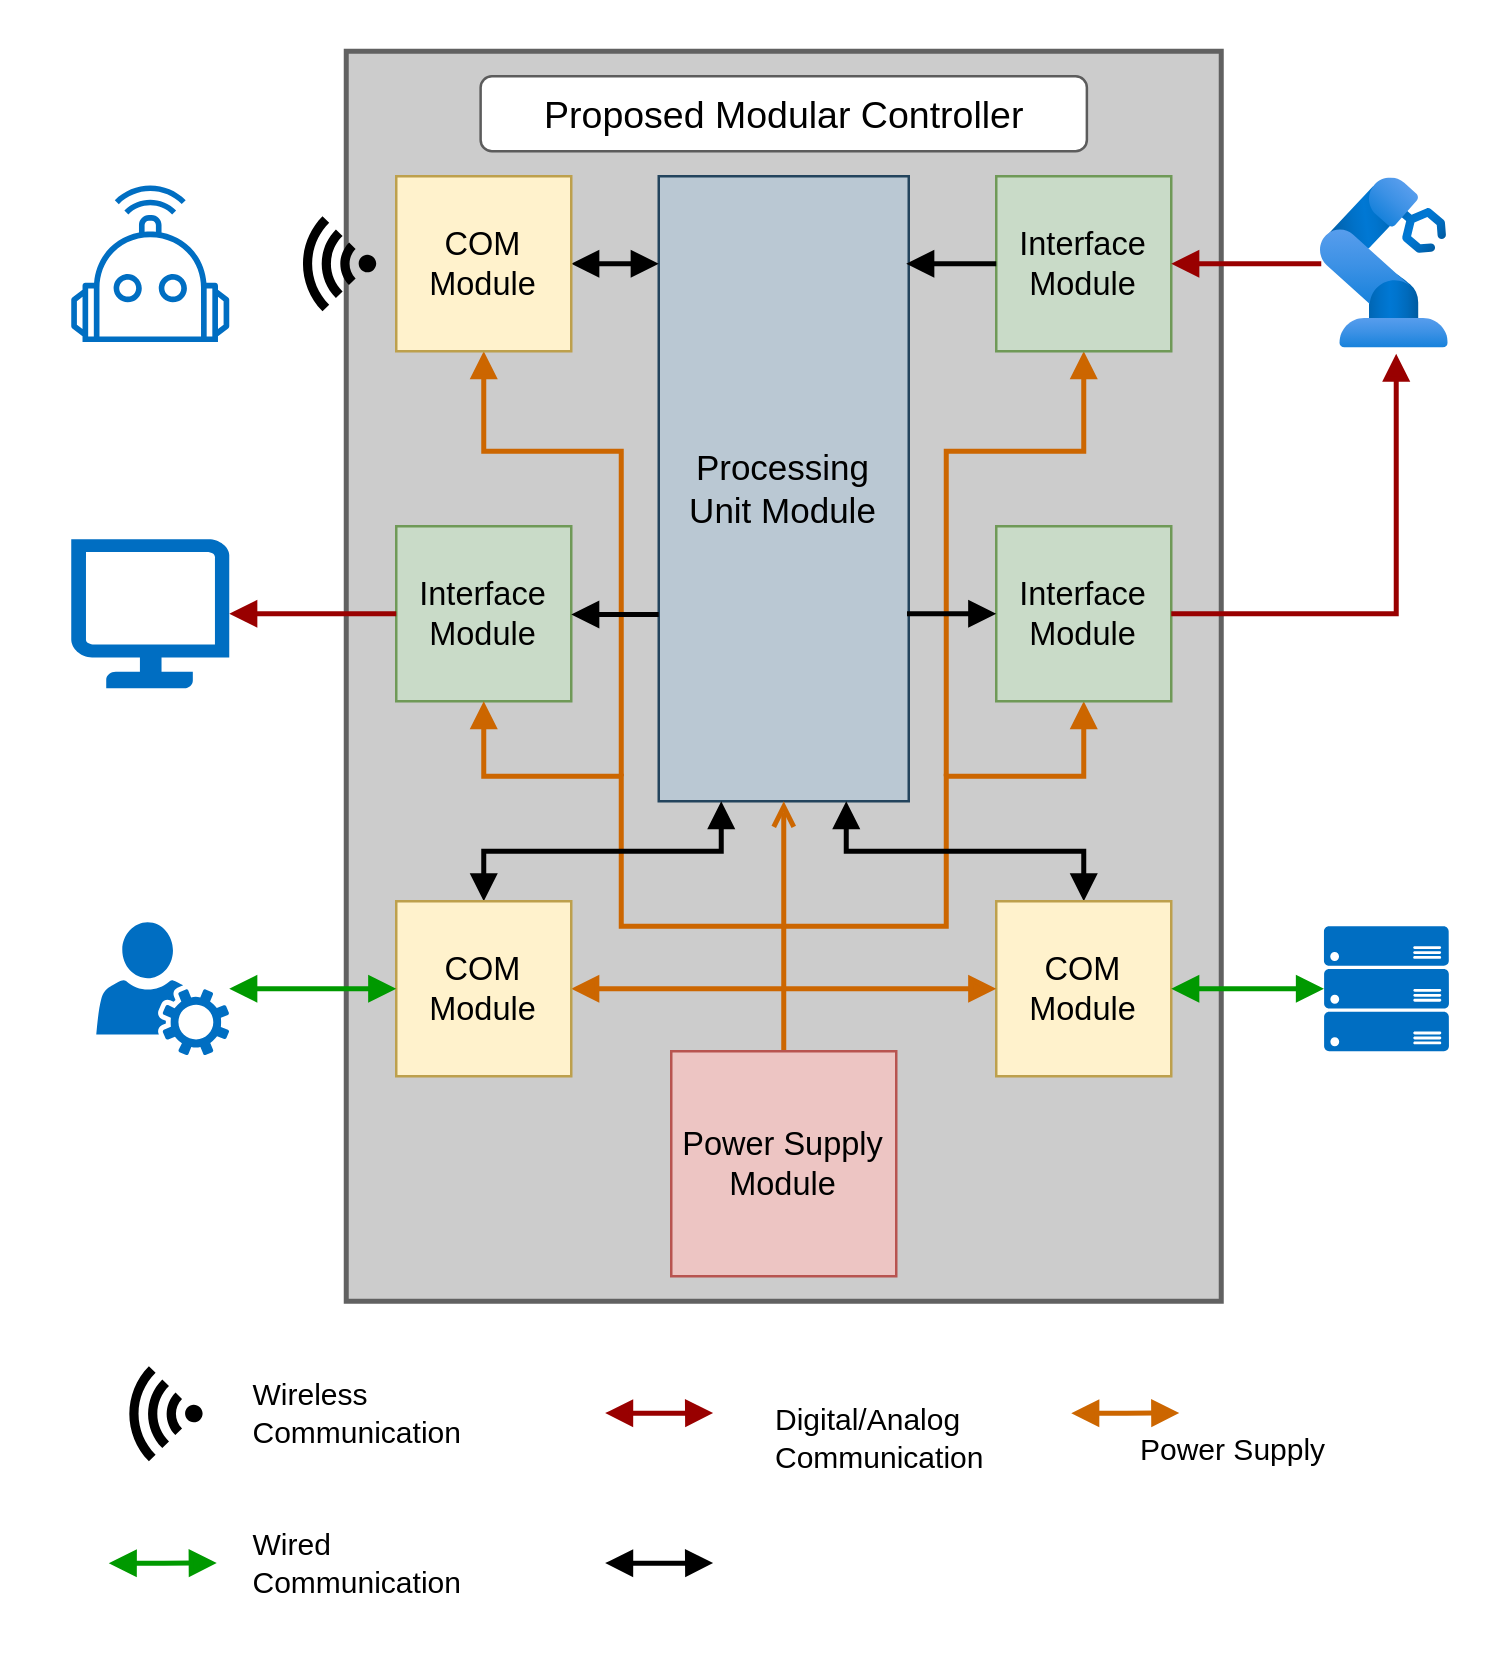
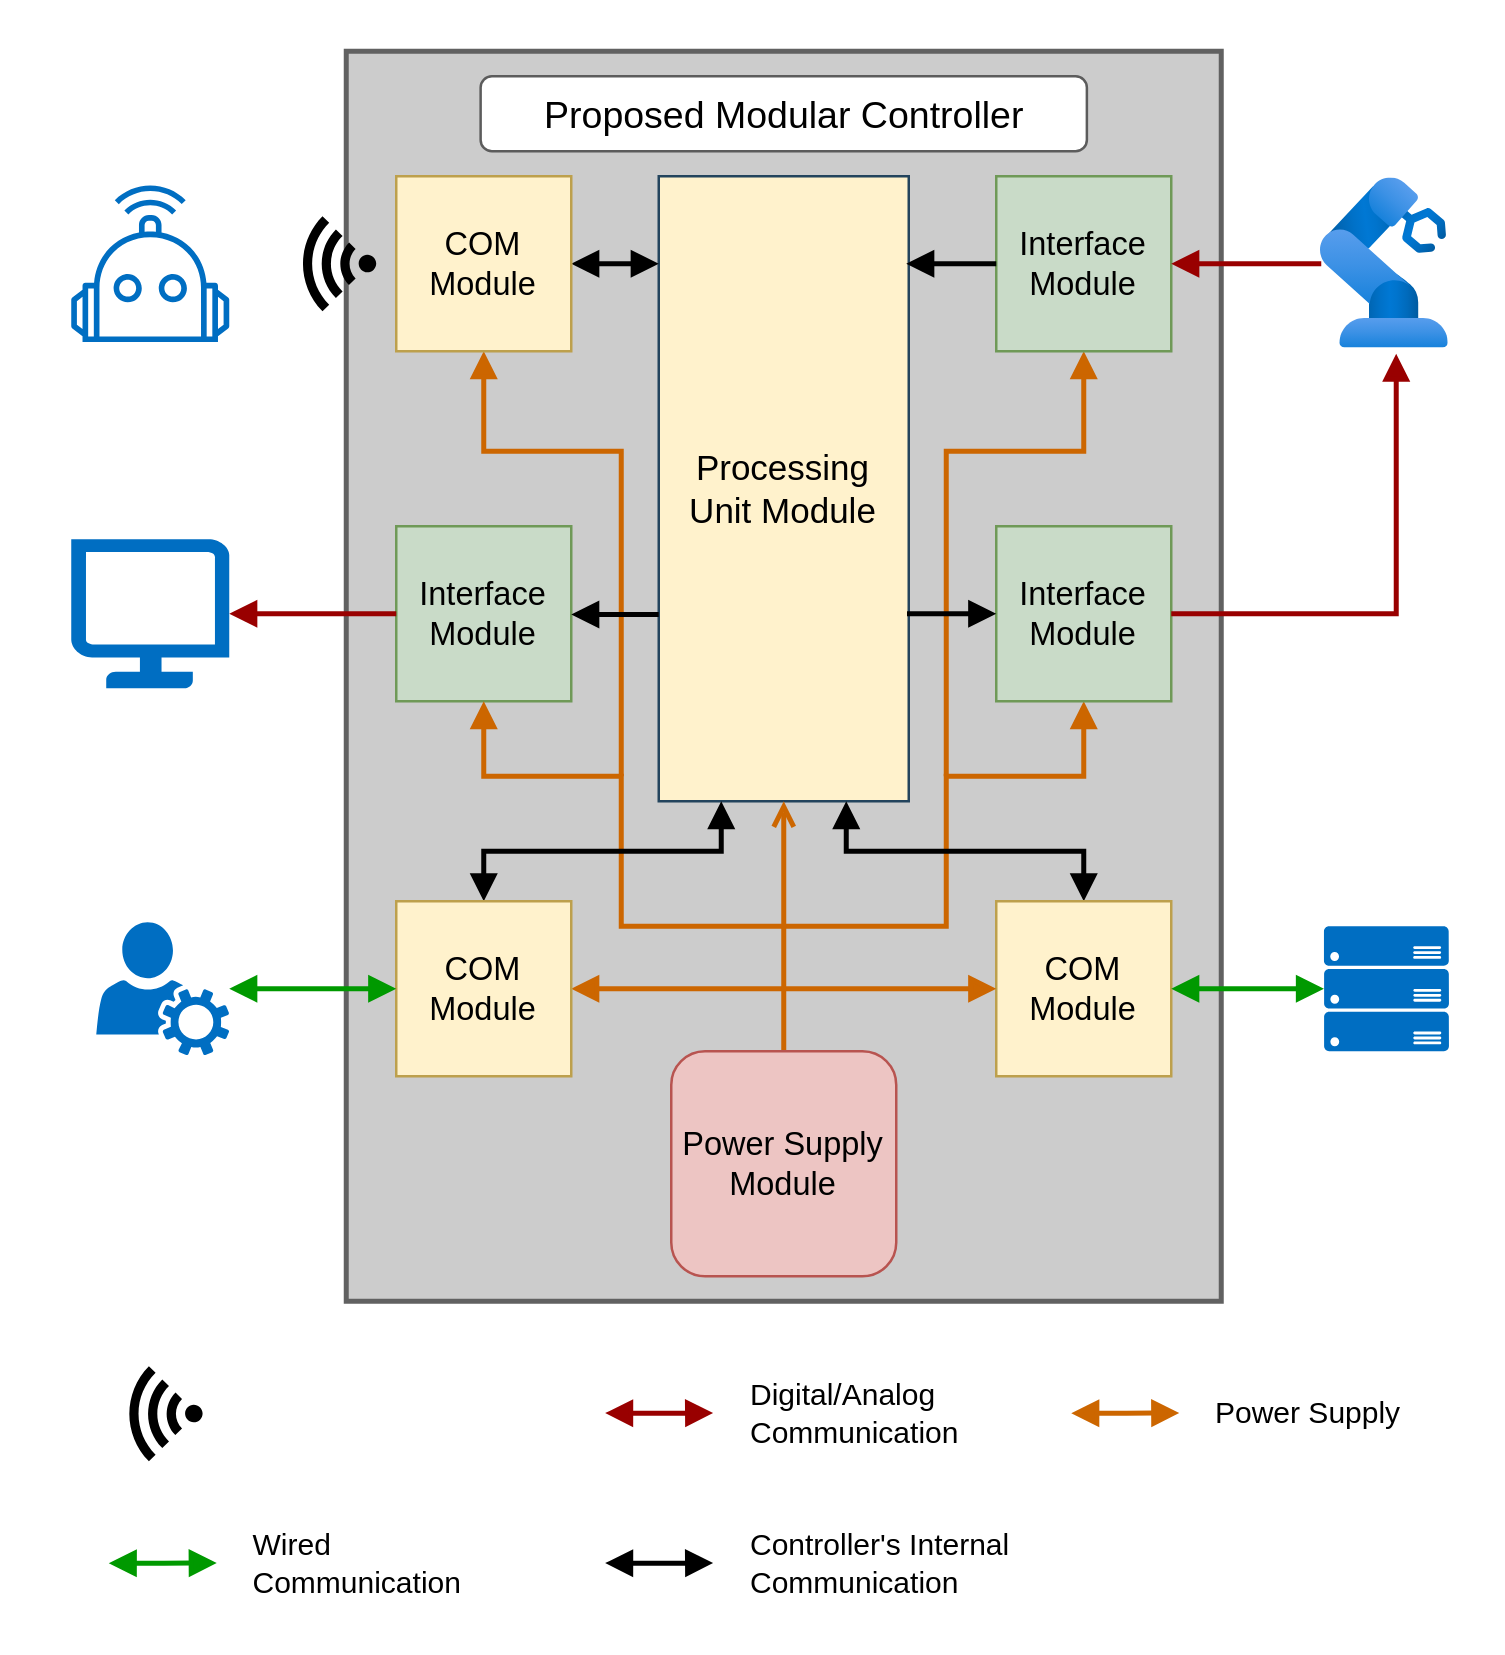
(784, 489) -> (784, 489)
(784, 1164) -> (784, 1164)
(358, 1414) -> none
(879, 1439) -> (854, 1414)
(1245, 1451) -> (1320, 1414)
none -> (883, 1564)
